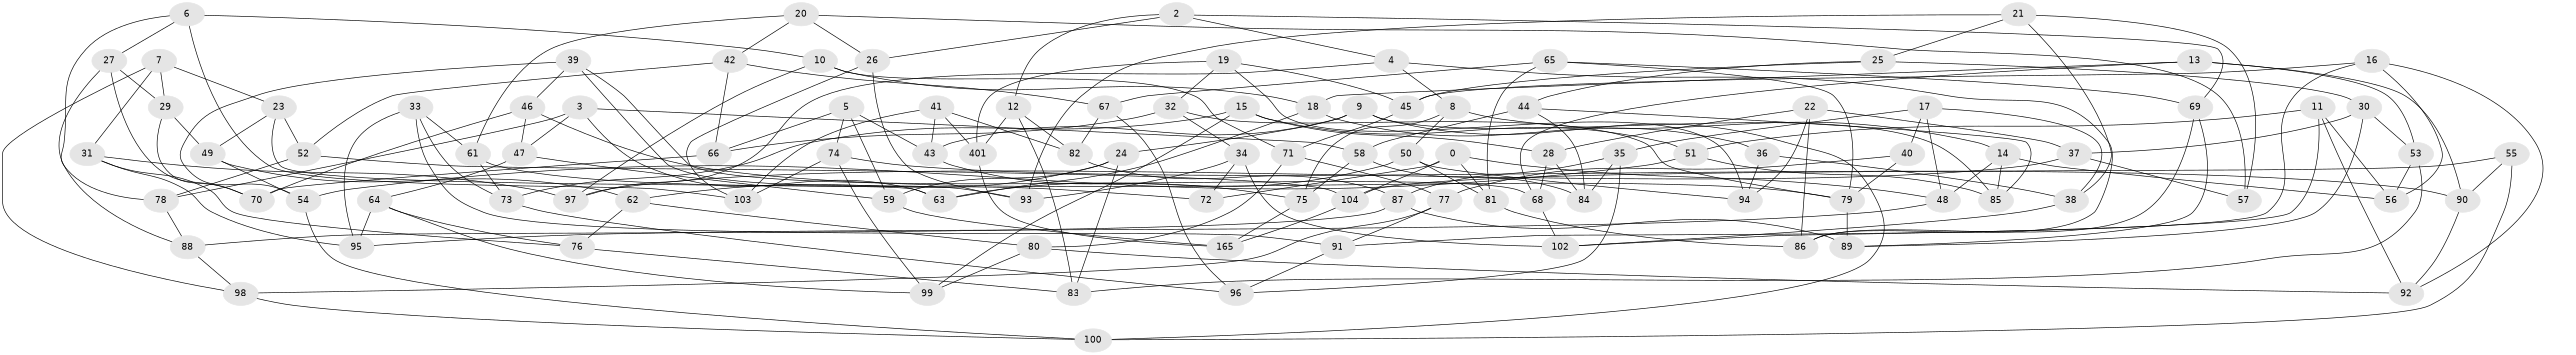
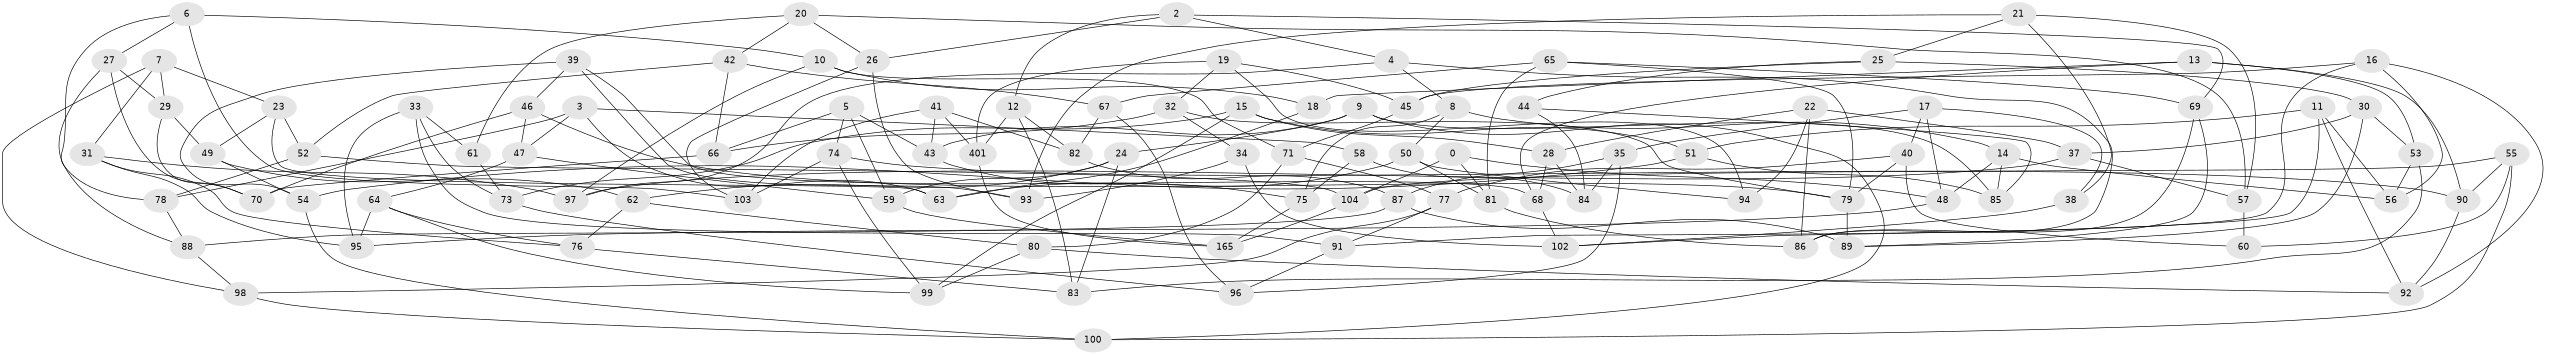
(1440, 128) -> none
(1762, 154) -> none
(1206, 201) -> none
none -> (2244, 247)
